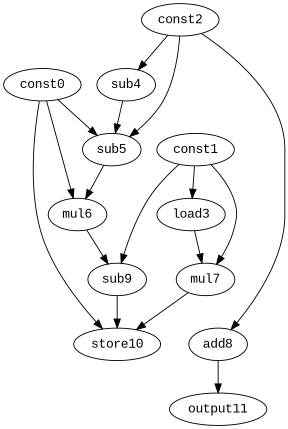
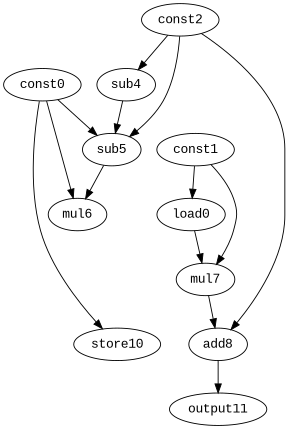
(191, 215) -> (191, 215)
(117, 279) -> none
(166, 309) -> (211, 307)
